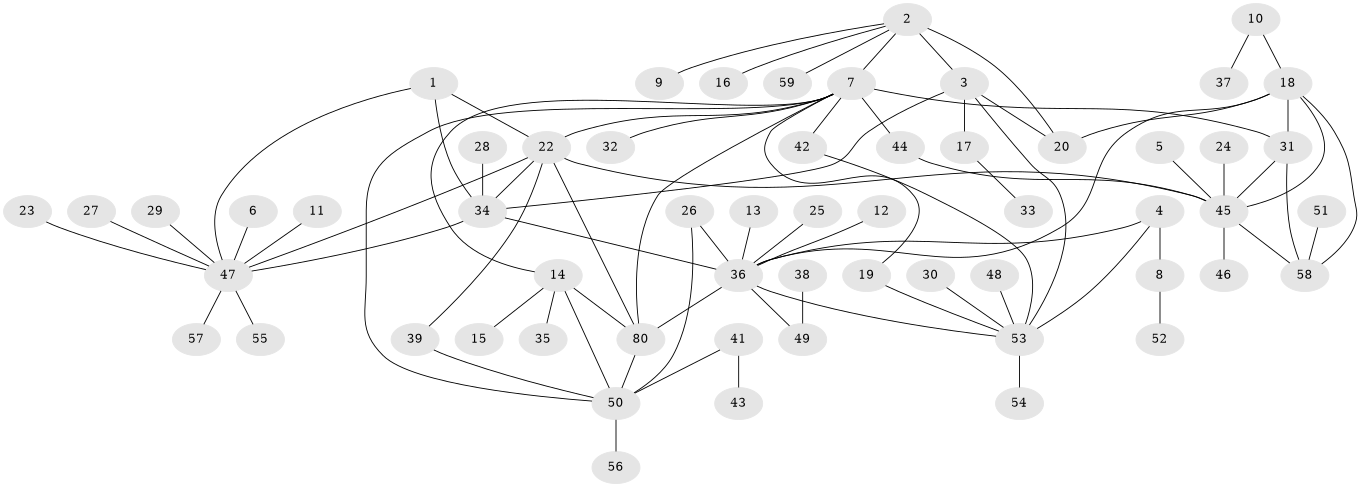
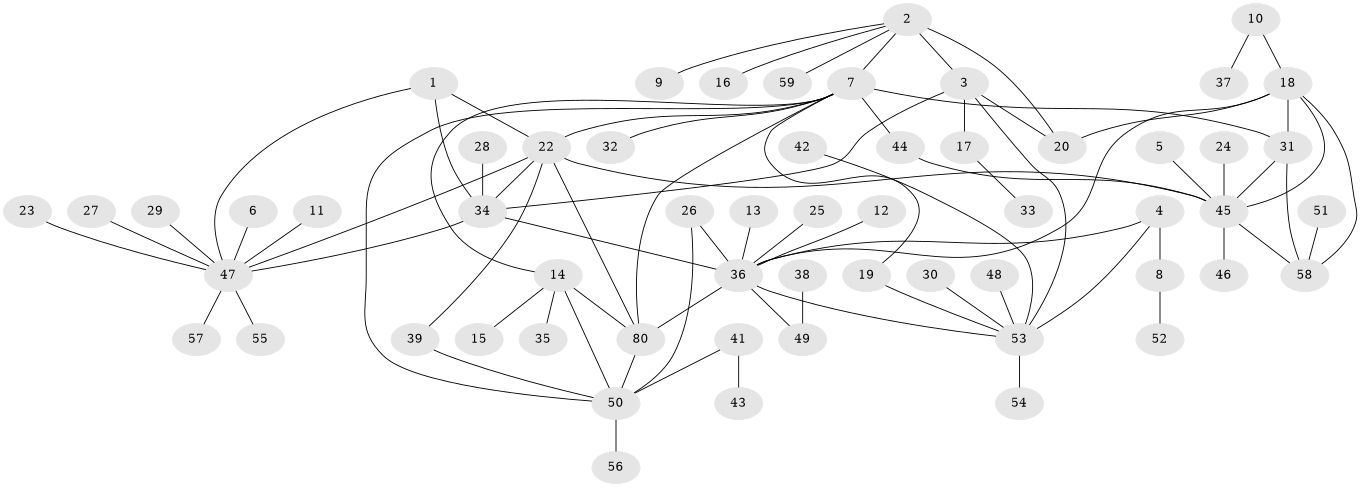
(827, 116) -> none
